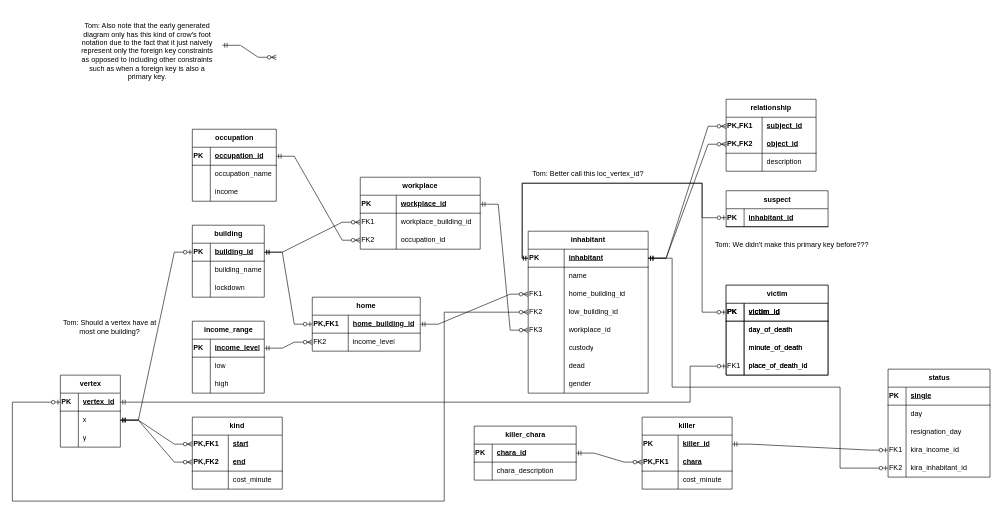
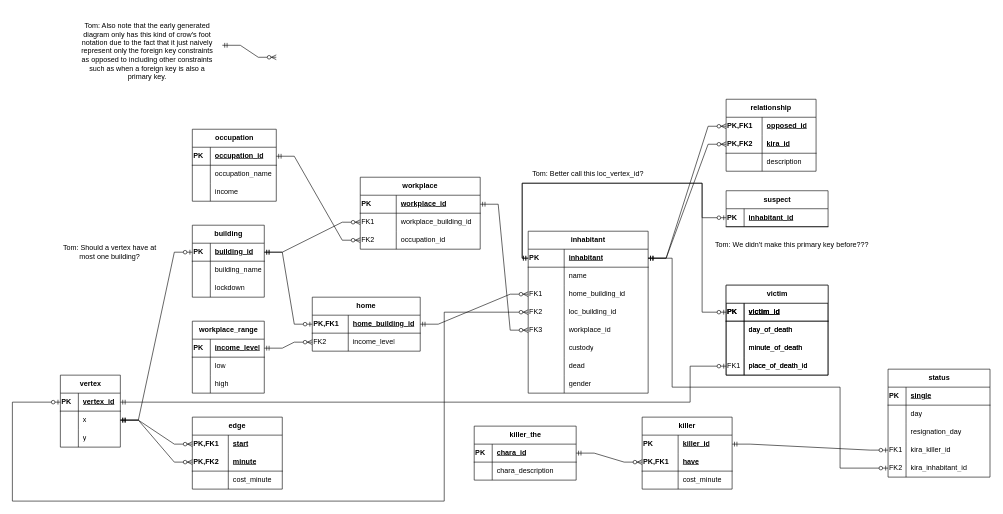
(786, 126) -> (786, 126)
(784, 144) -> (779, 144)
(595, 312) -> (595, 312)
(110, 327) -> (110, 252)
(229, 330) -> (229, 330)
(237, 426) -> (237, 426)
(526, 435) -> (526, 435)
(937, 450) -> (935, 450)
(239, 462) -> (244, 462)
(693, 462) -> (691, 462)
